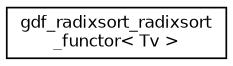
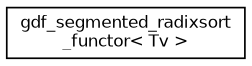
(117, 33) -> (126, 33)
